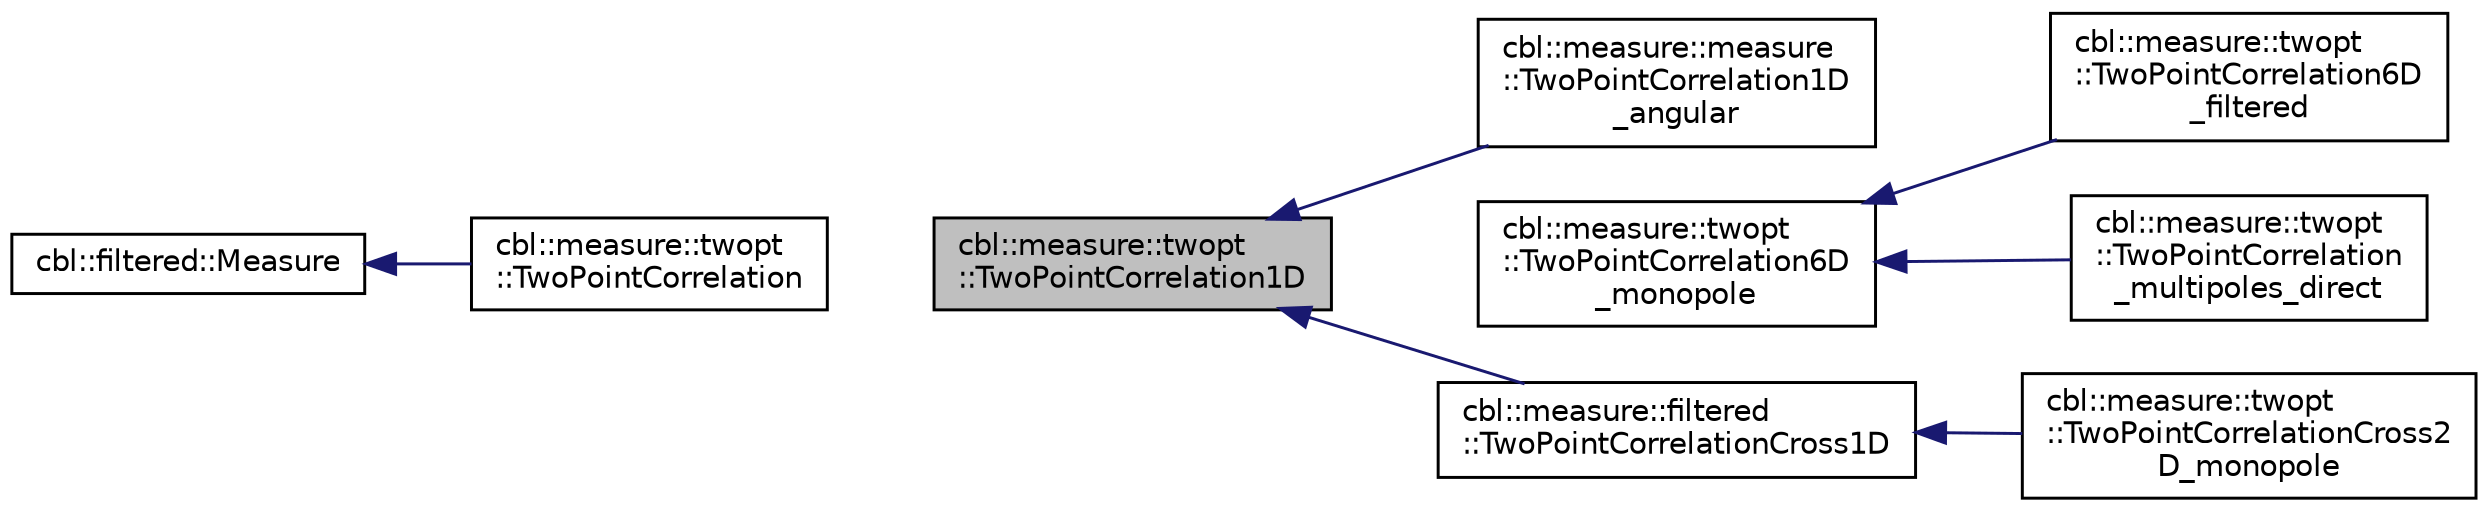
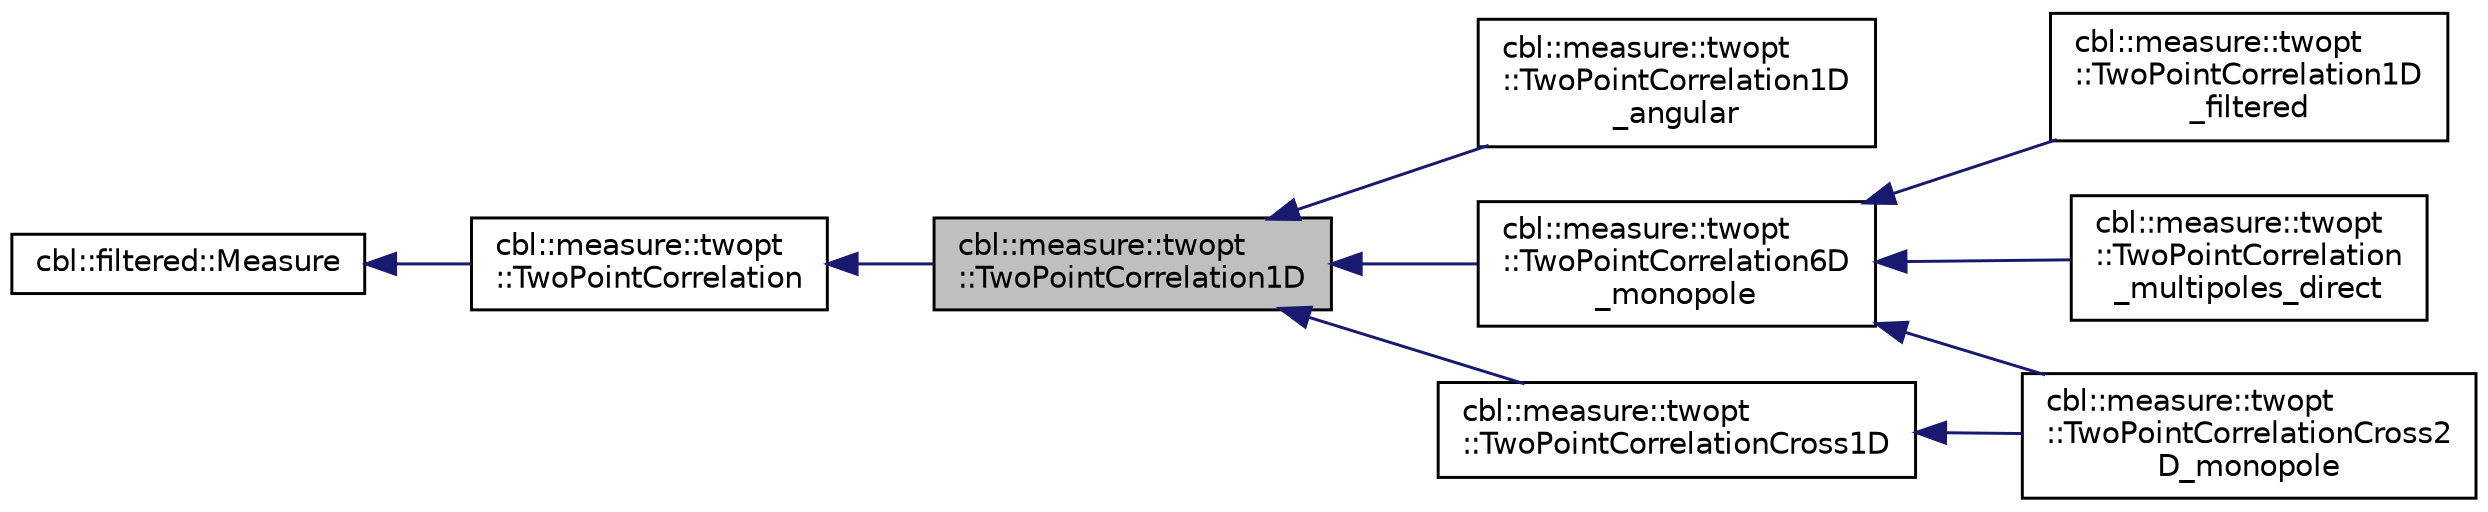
(2249, 77) -> (2249, 77)
(1677, 83) -> (1677, 83)
none -> (896, 264)
none -> (1420, 264)
none -> (1975, 354)
(1677, 430) -> (1677, 430)
